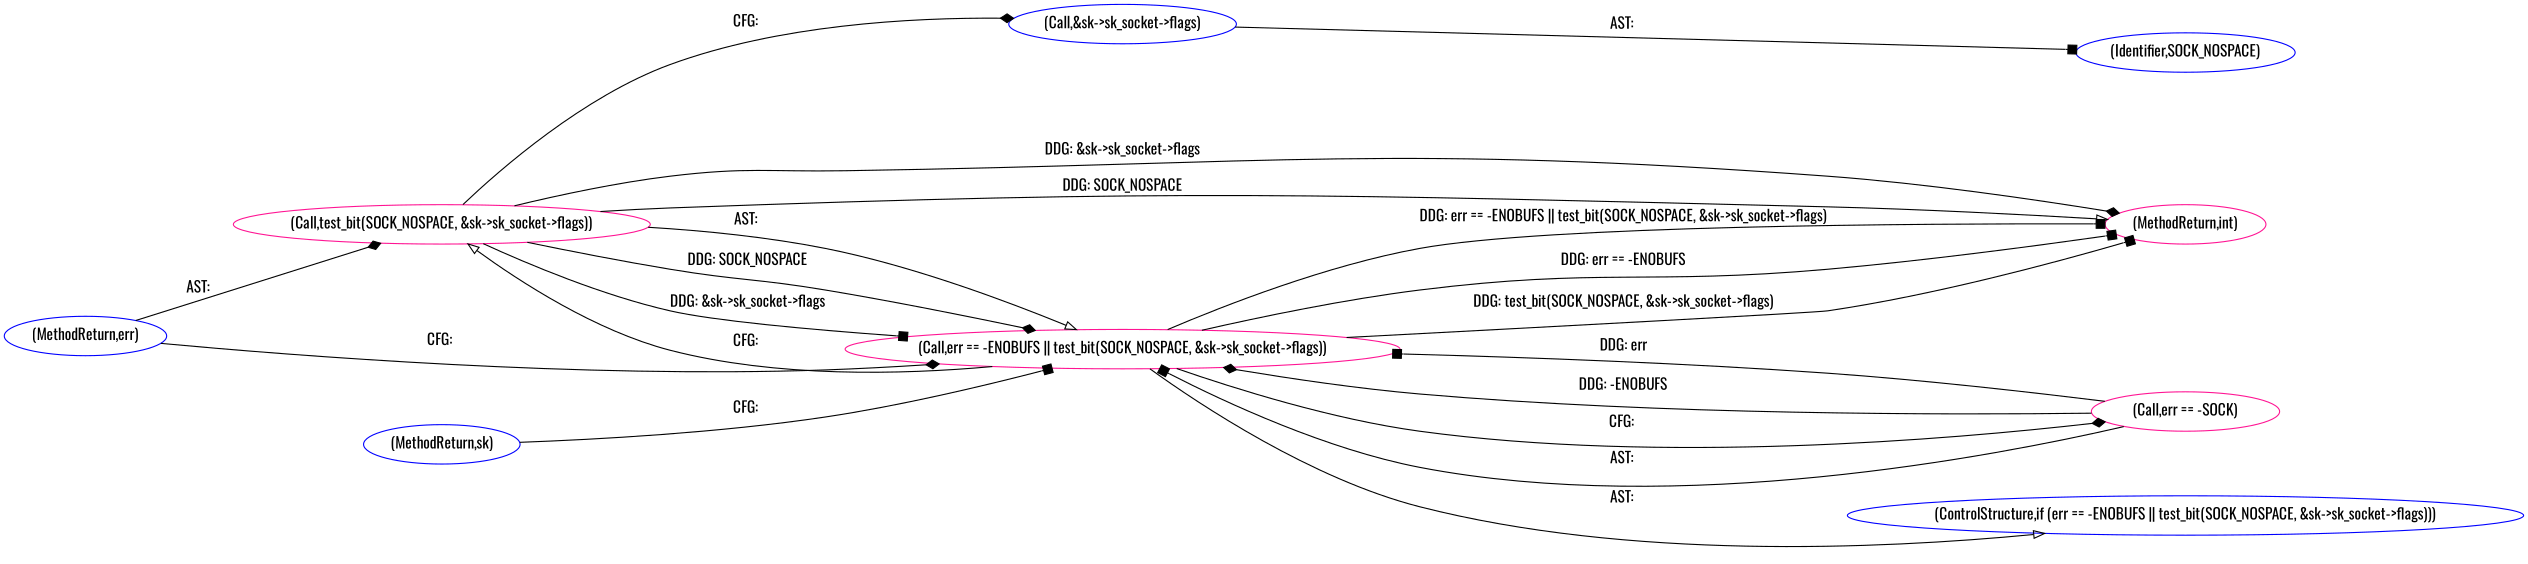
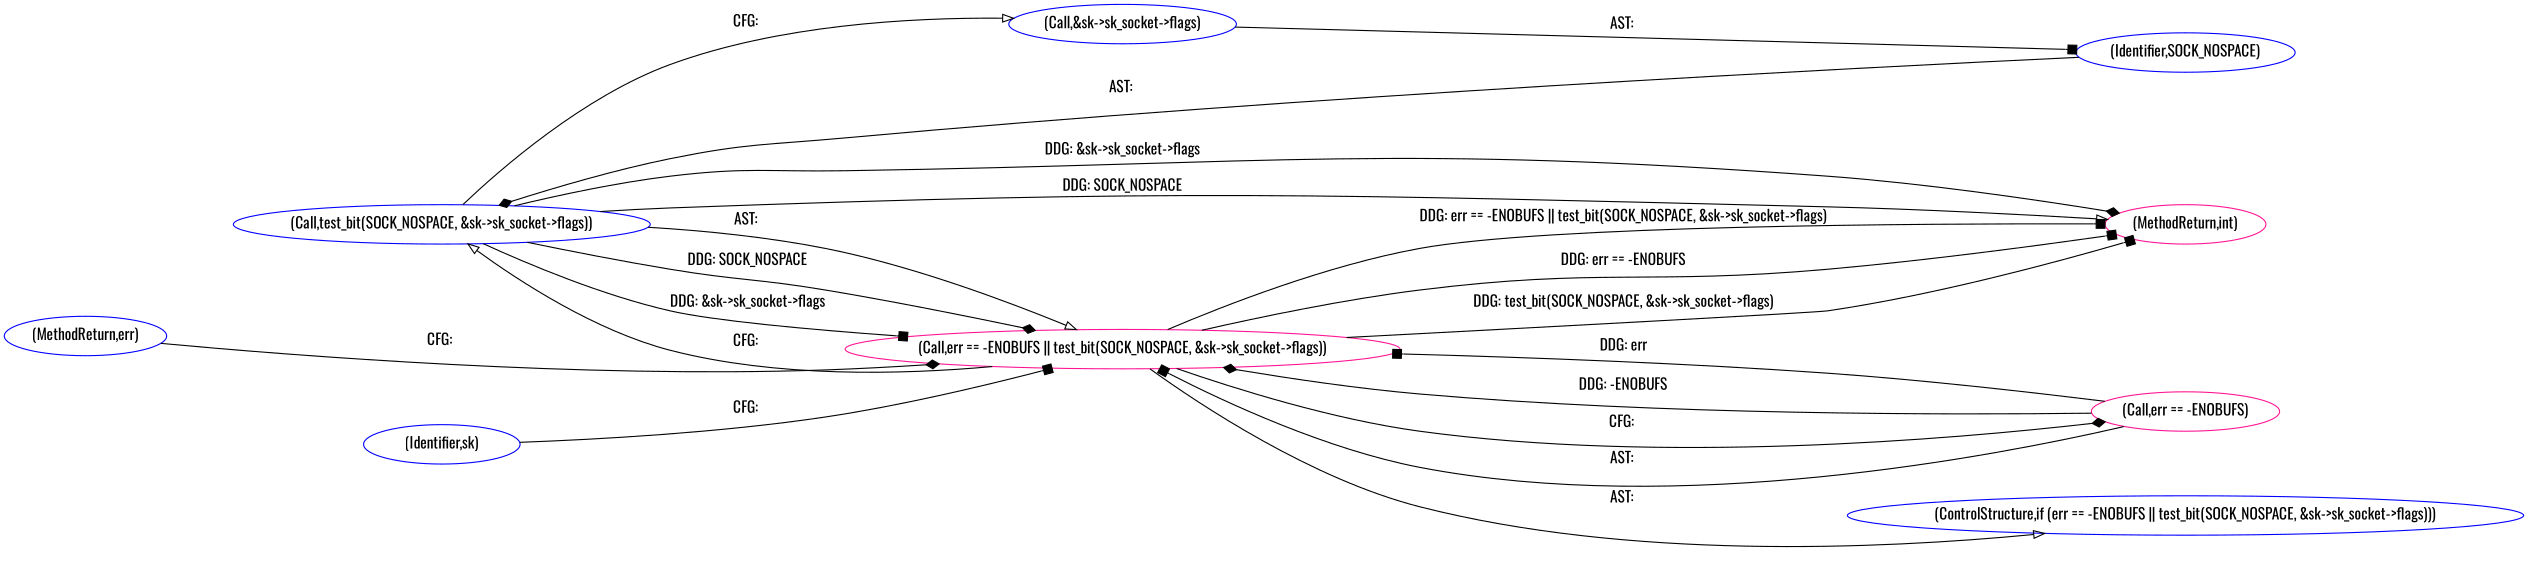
(711, 51) -> (711, 51)
(442, 224) -> (442, 224)
(252, 284) -> (1292, 103)
(2185, 412) -> (2185, 412)
(442, 444) -> (442, 444)
